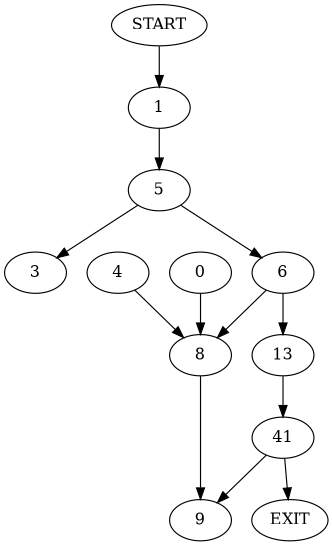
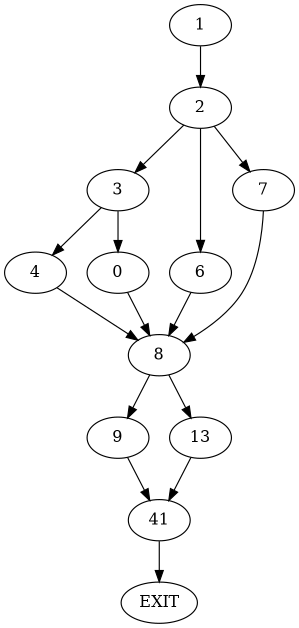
(159, 25) -> none
(159, 190) -> (201, 108)
none -> (264, 190)
none -> (118, 226)
none -> (81, 227)
(283, 308) -> (177, 391)
(246, 475) -> (136, 474)
